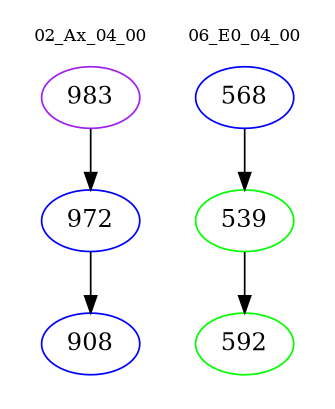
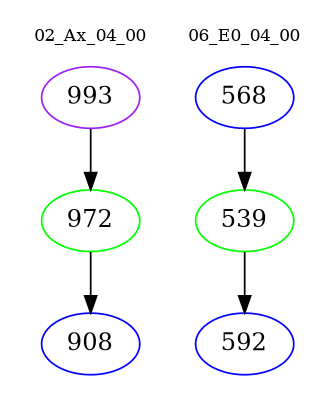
(91, 98) -> (91, 98)
(91, 221) -> (91, 221)
(245, 344) -> (245, 344)
